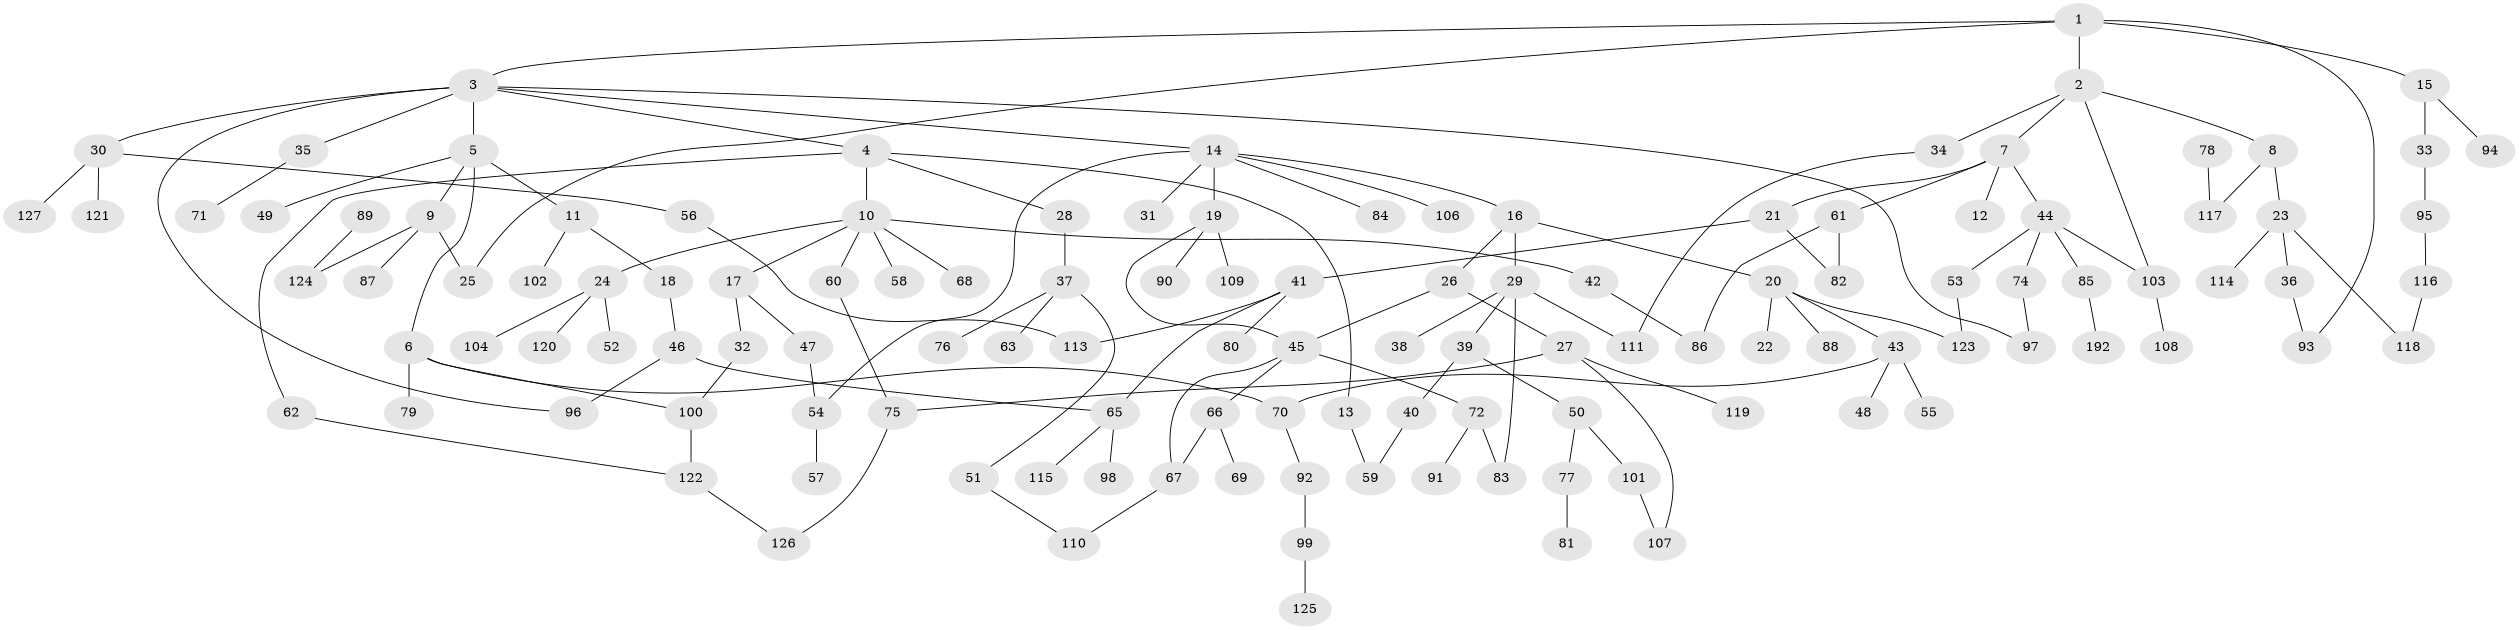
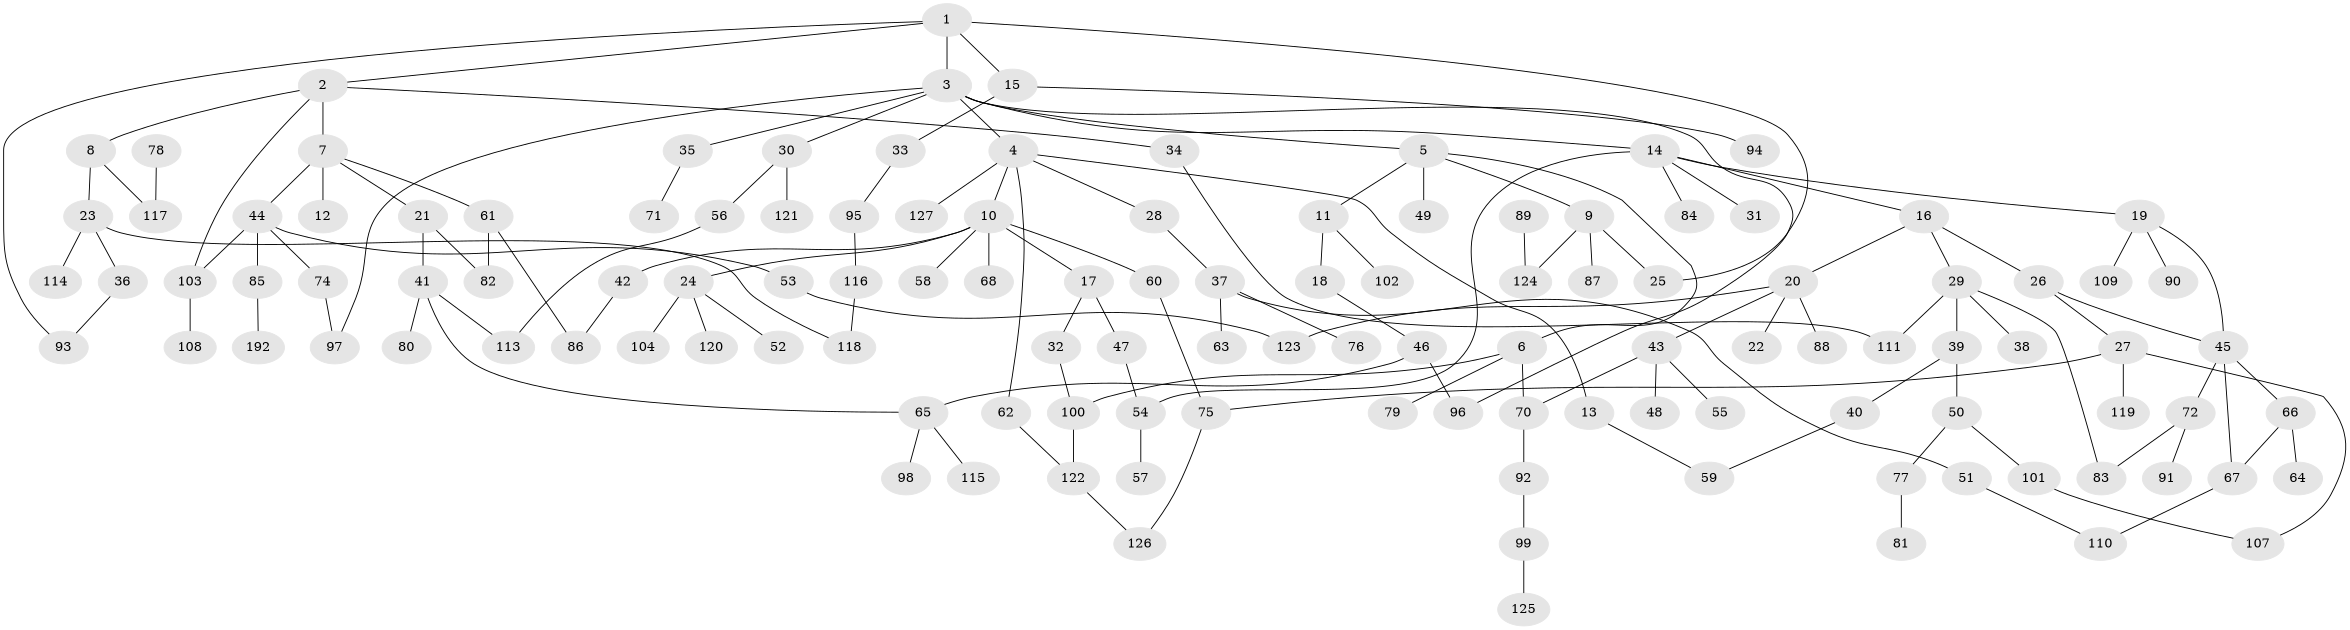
(64, 184) -> (968, 184)
(1448, 217) -> none
(1240, 479) -> (2298, 479)
